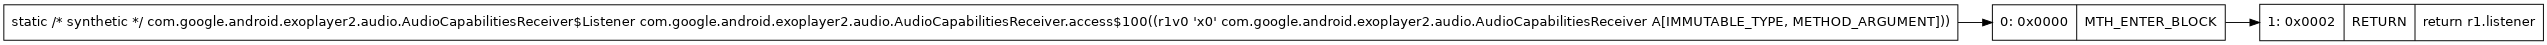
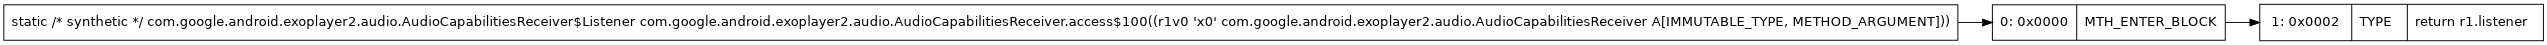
(2380, 22) -> (2376, 22)
